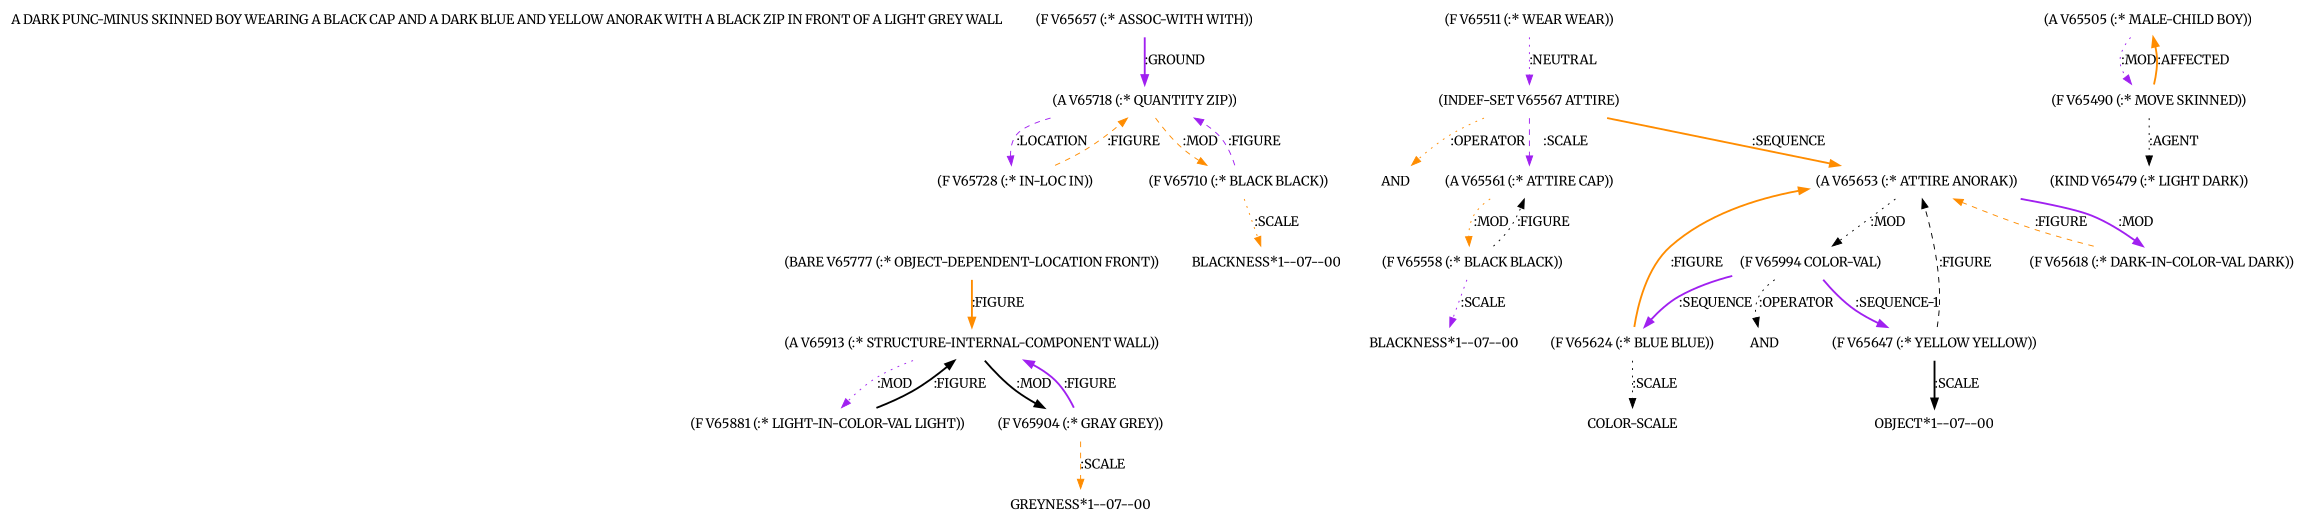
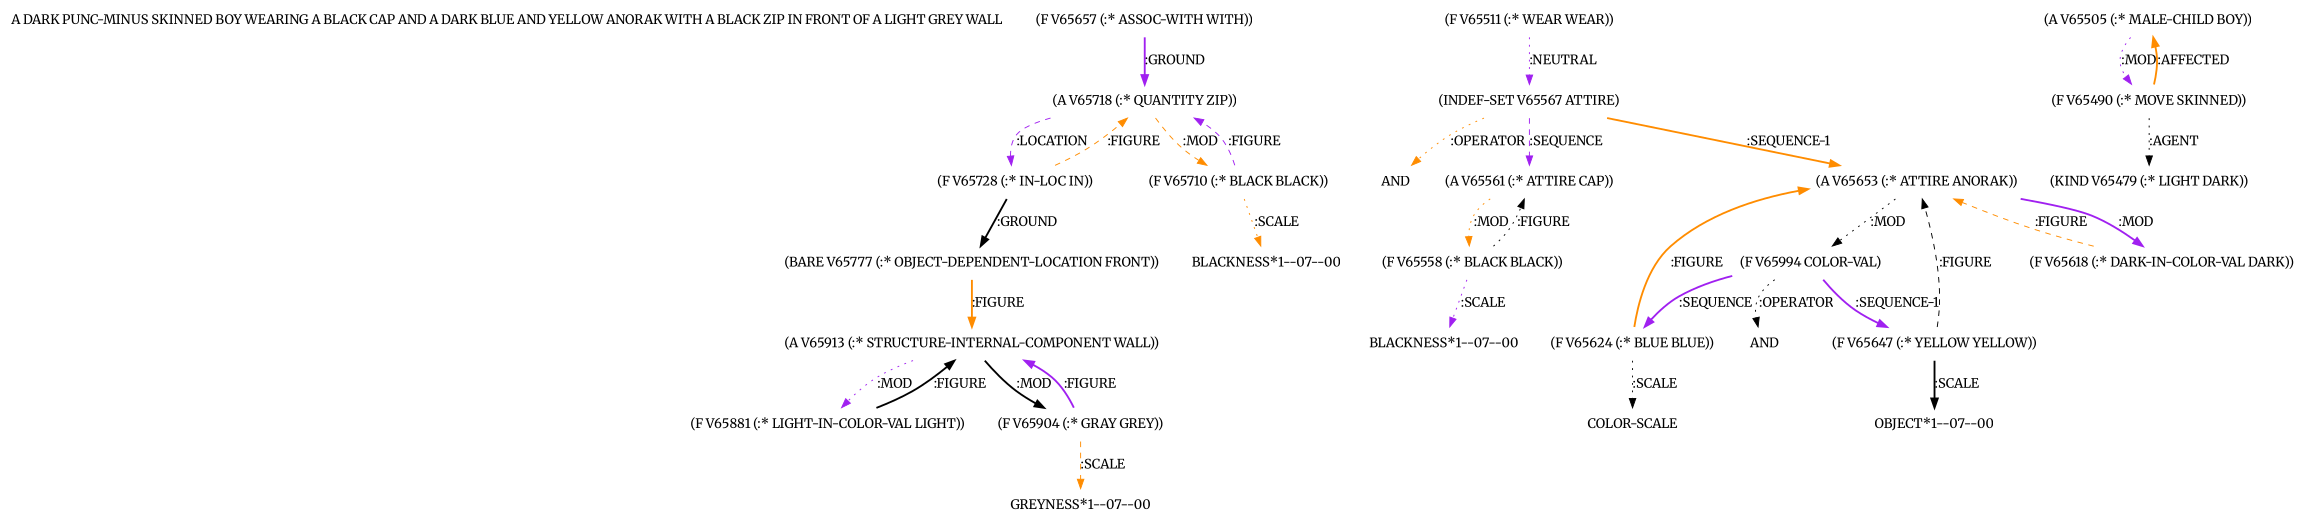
(1566, 142) -> (1566, 142)
(1789, 142) -> (1789, 142)
none -> (996, 218)
